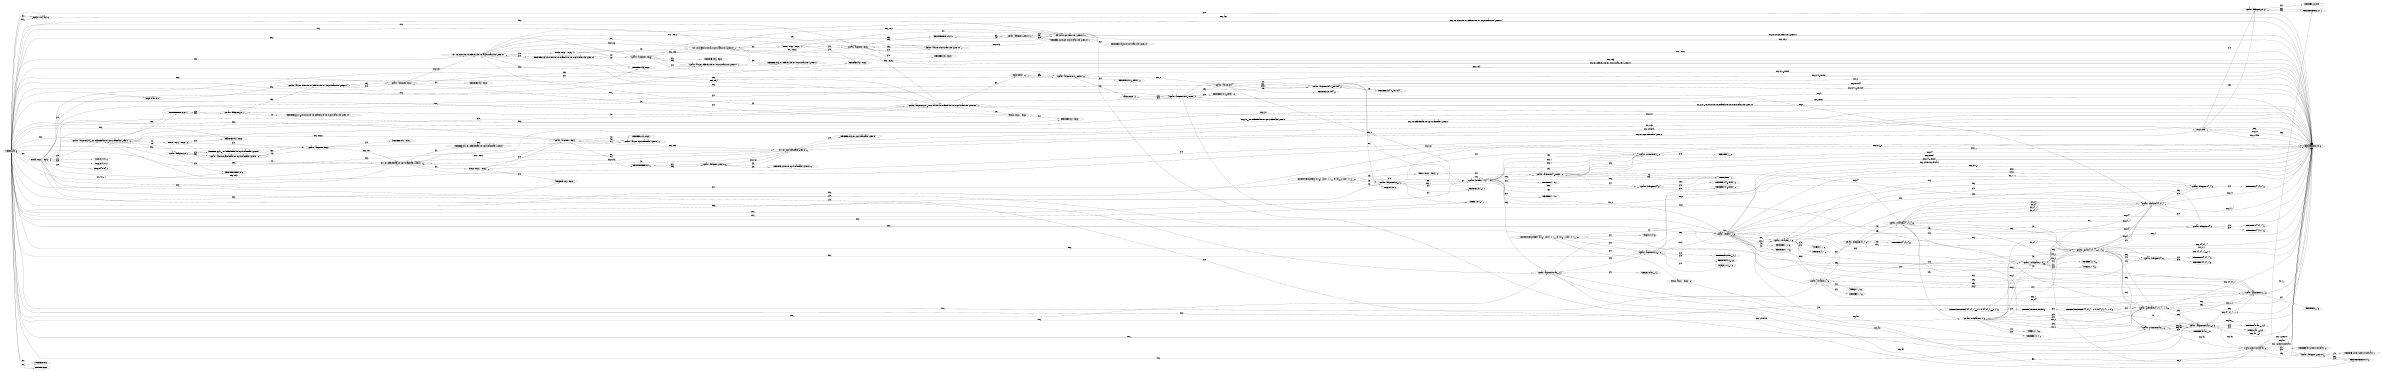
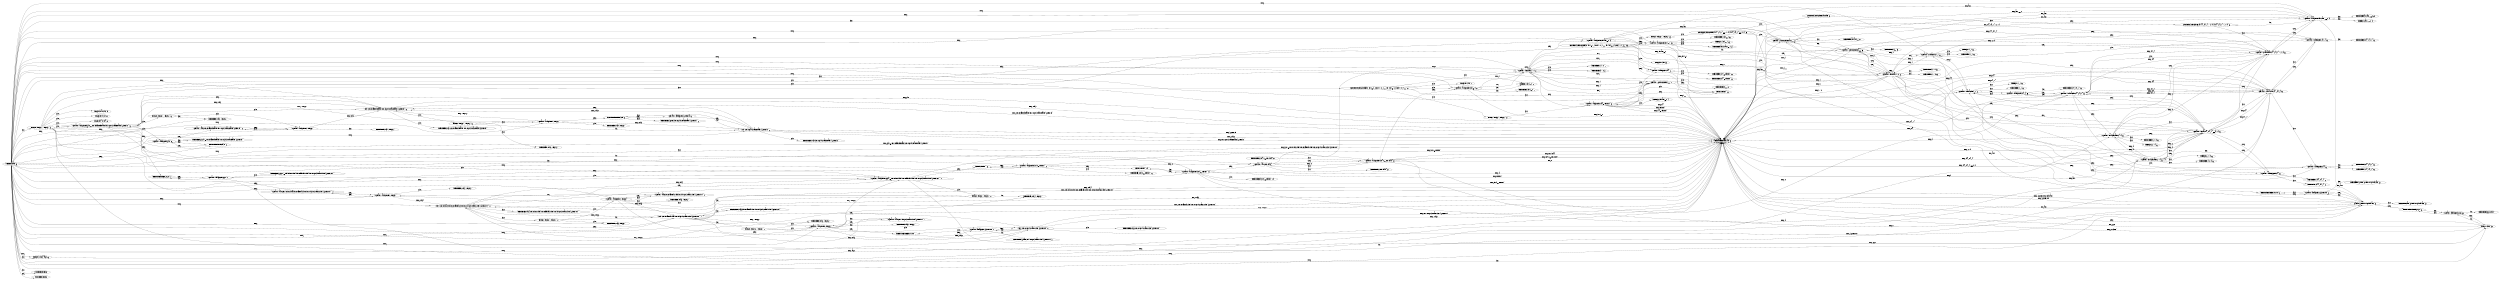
(684, 86) -> (635, 161)
(1359, 89) -> (1320, 159)
(641, 142) -> none
none -> (189, 146)
(101, 159) -> none
(753, 160) -> (718, 118)
(1930, 162) -> (1661, 52)
(747, 167) -> (640, 120)
(101, 177) -> (101, 157)
none -> (1146, 265)
(1602, 273) -> (1631, 107)
(2292, 311) -> (1758, 73)
(1129, 337) -> (852, 21)
